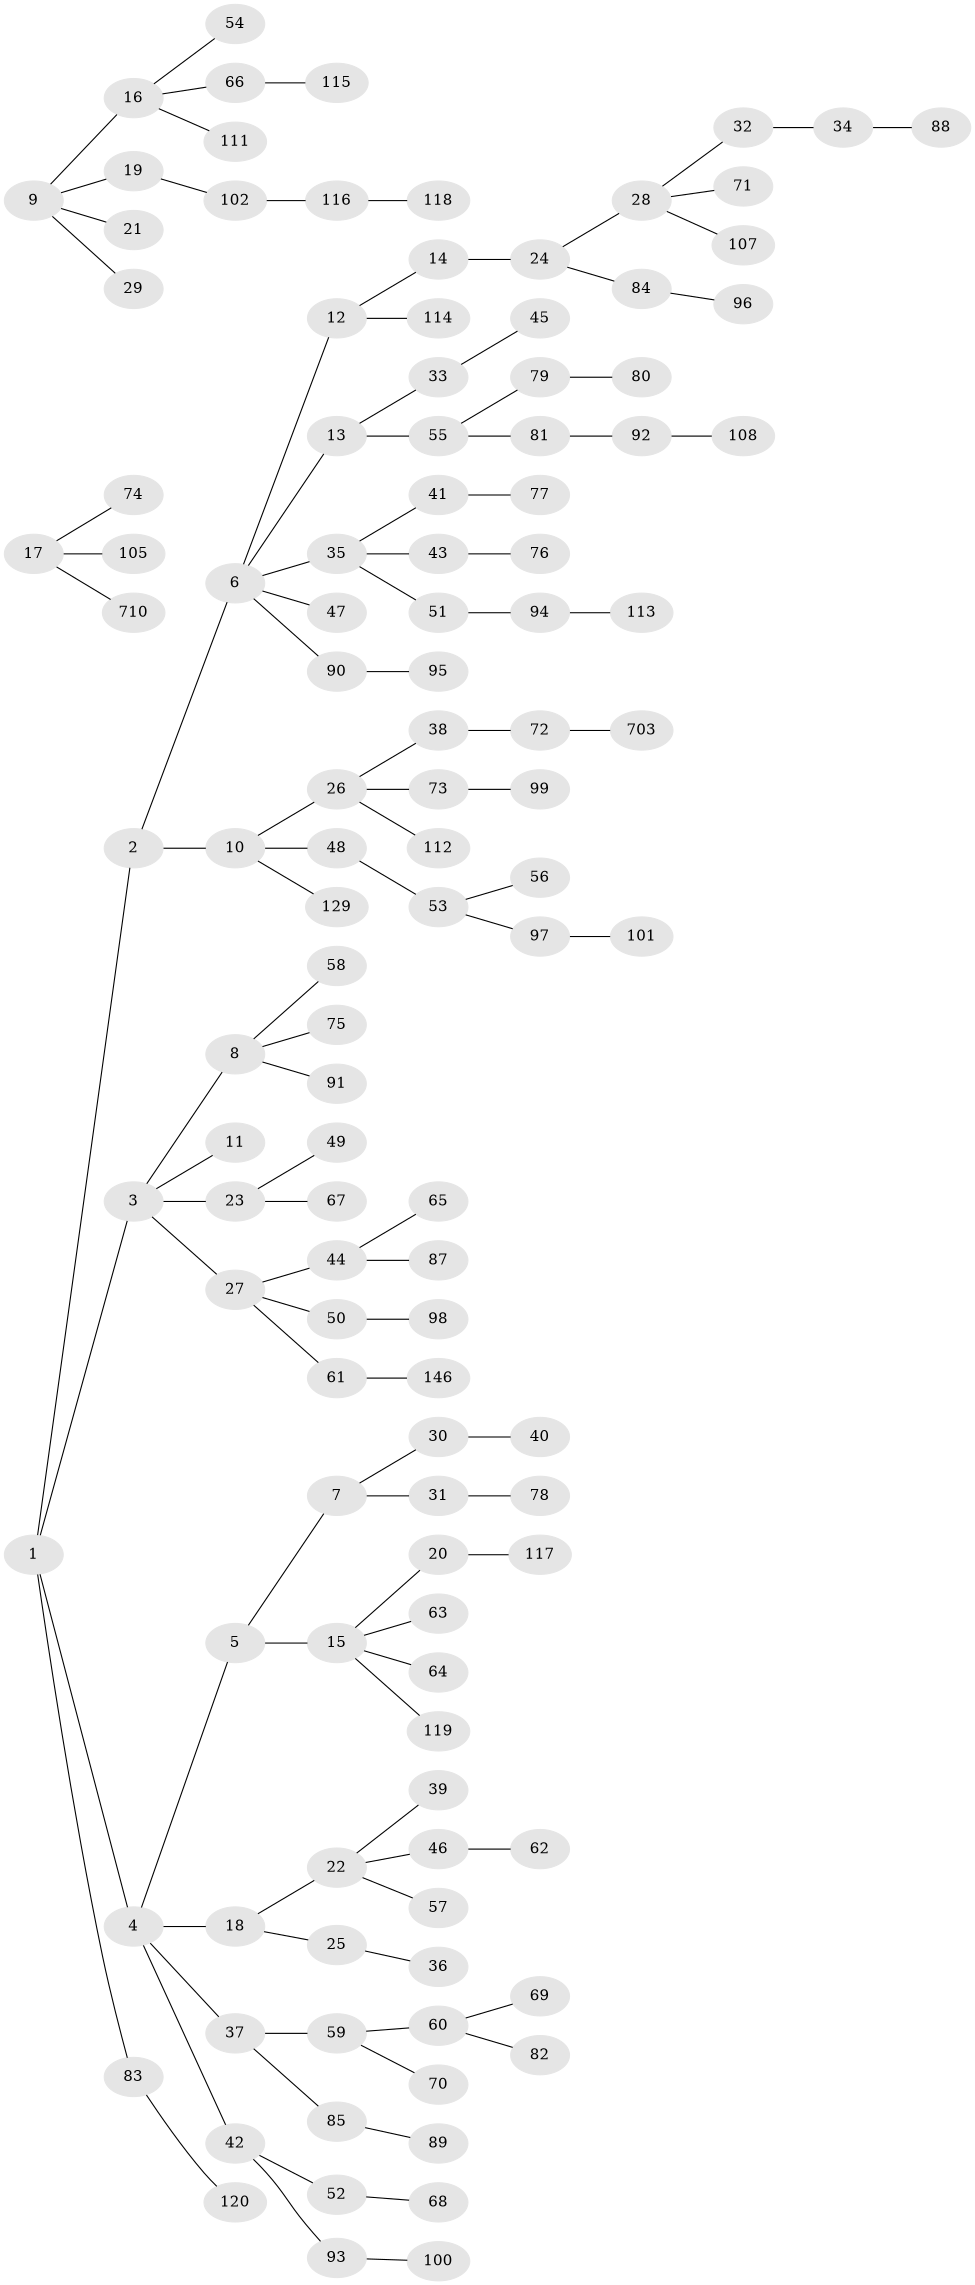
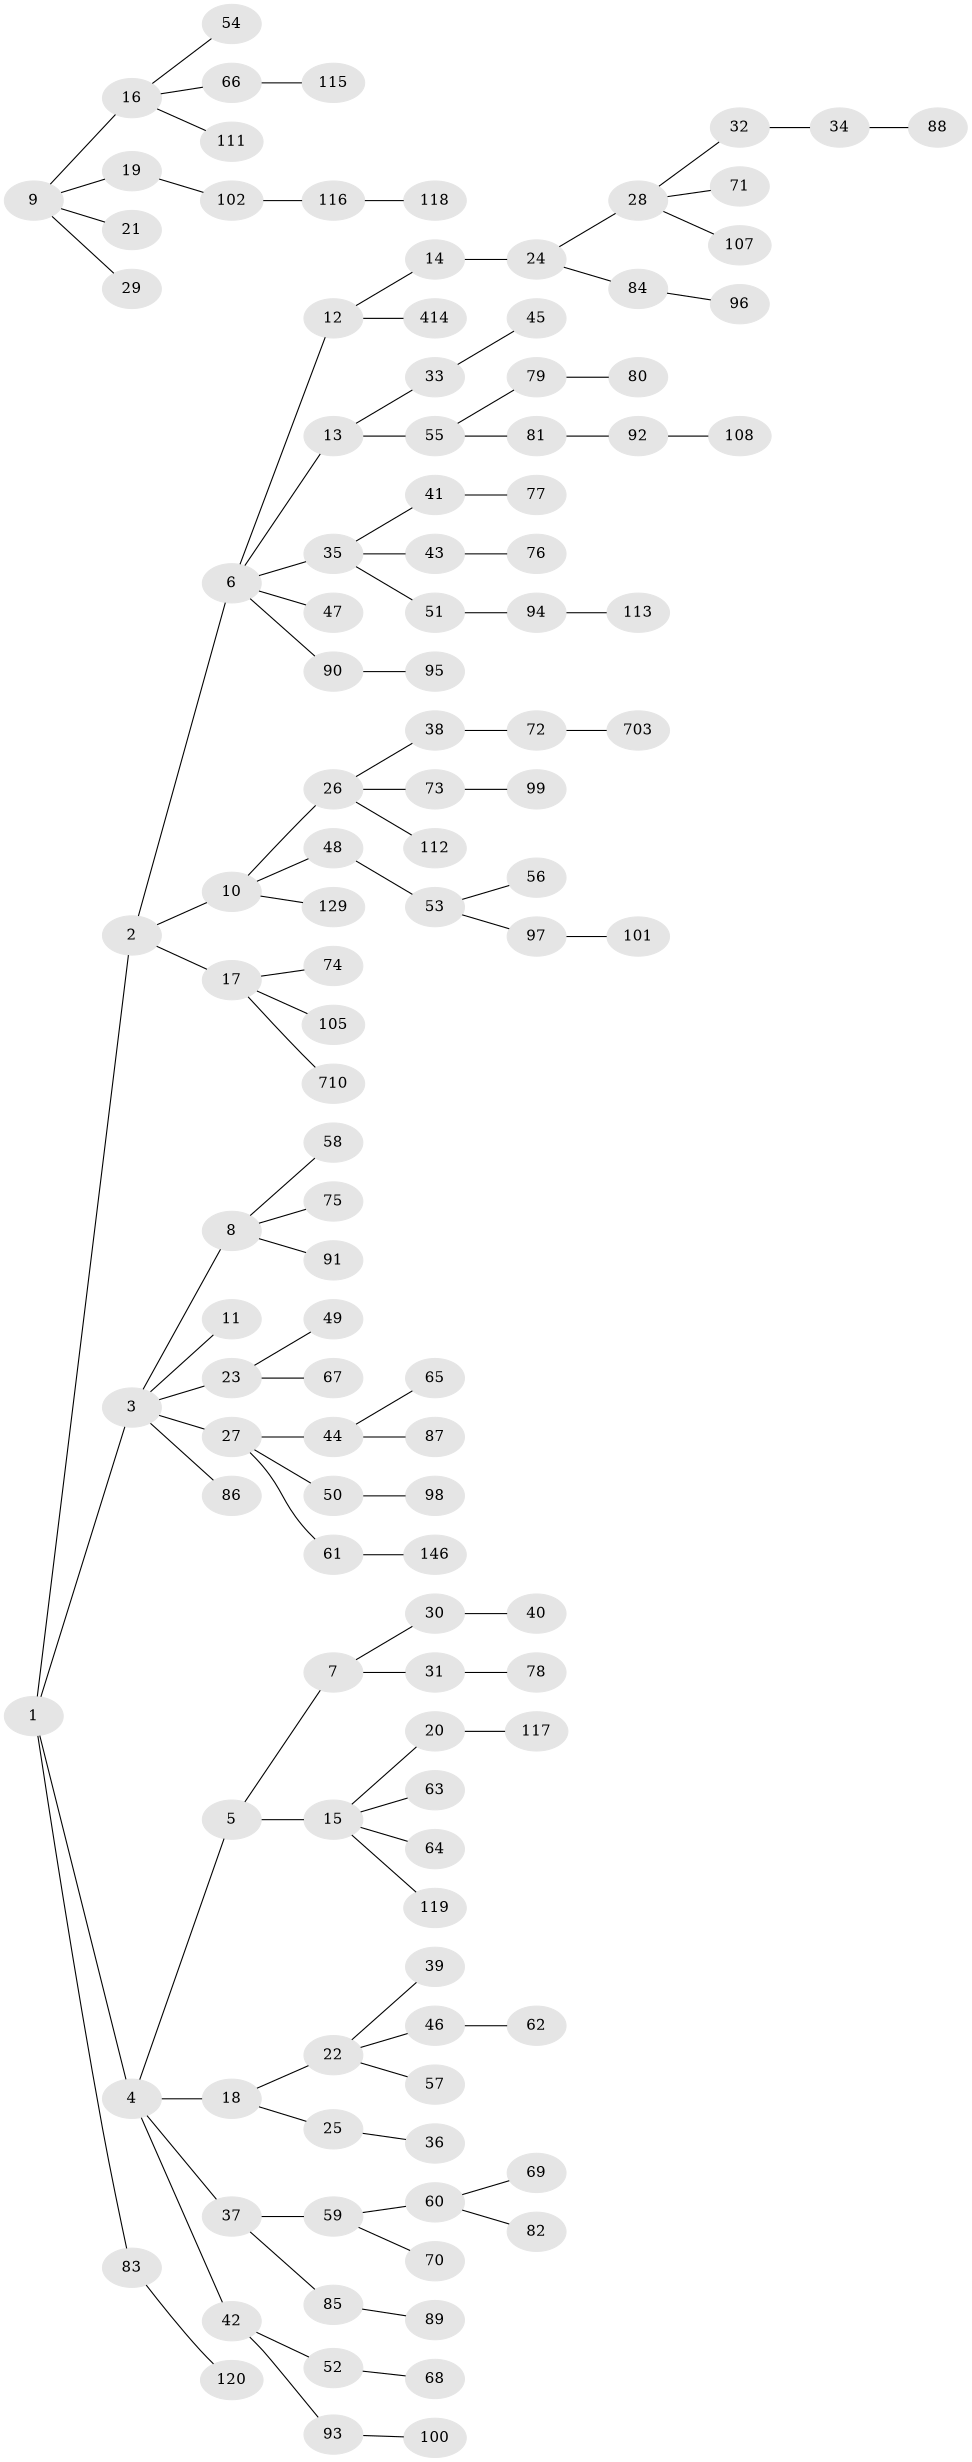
(438, 318) -> (435, 318)
none -> (182, 958)
none -> (232, 1496)
